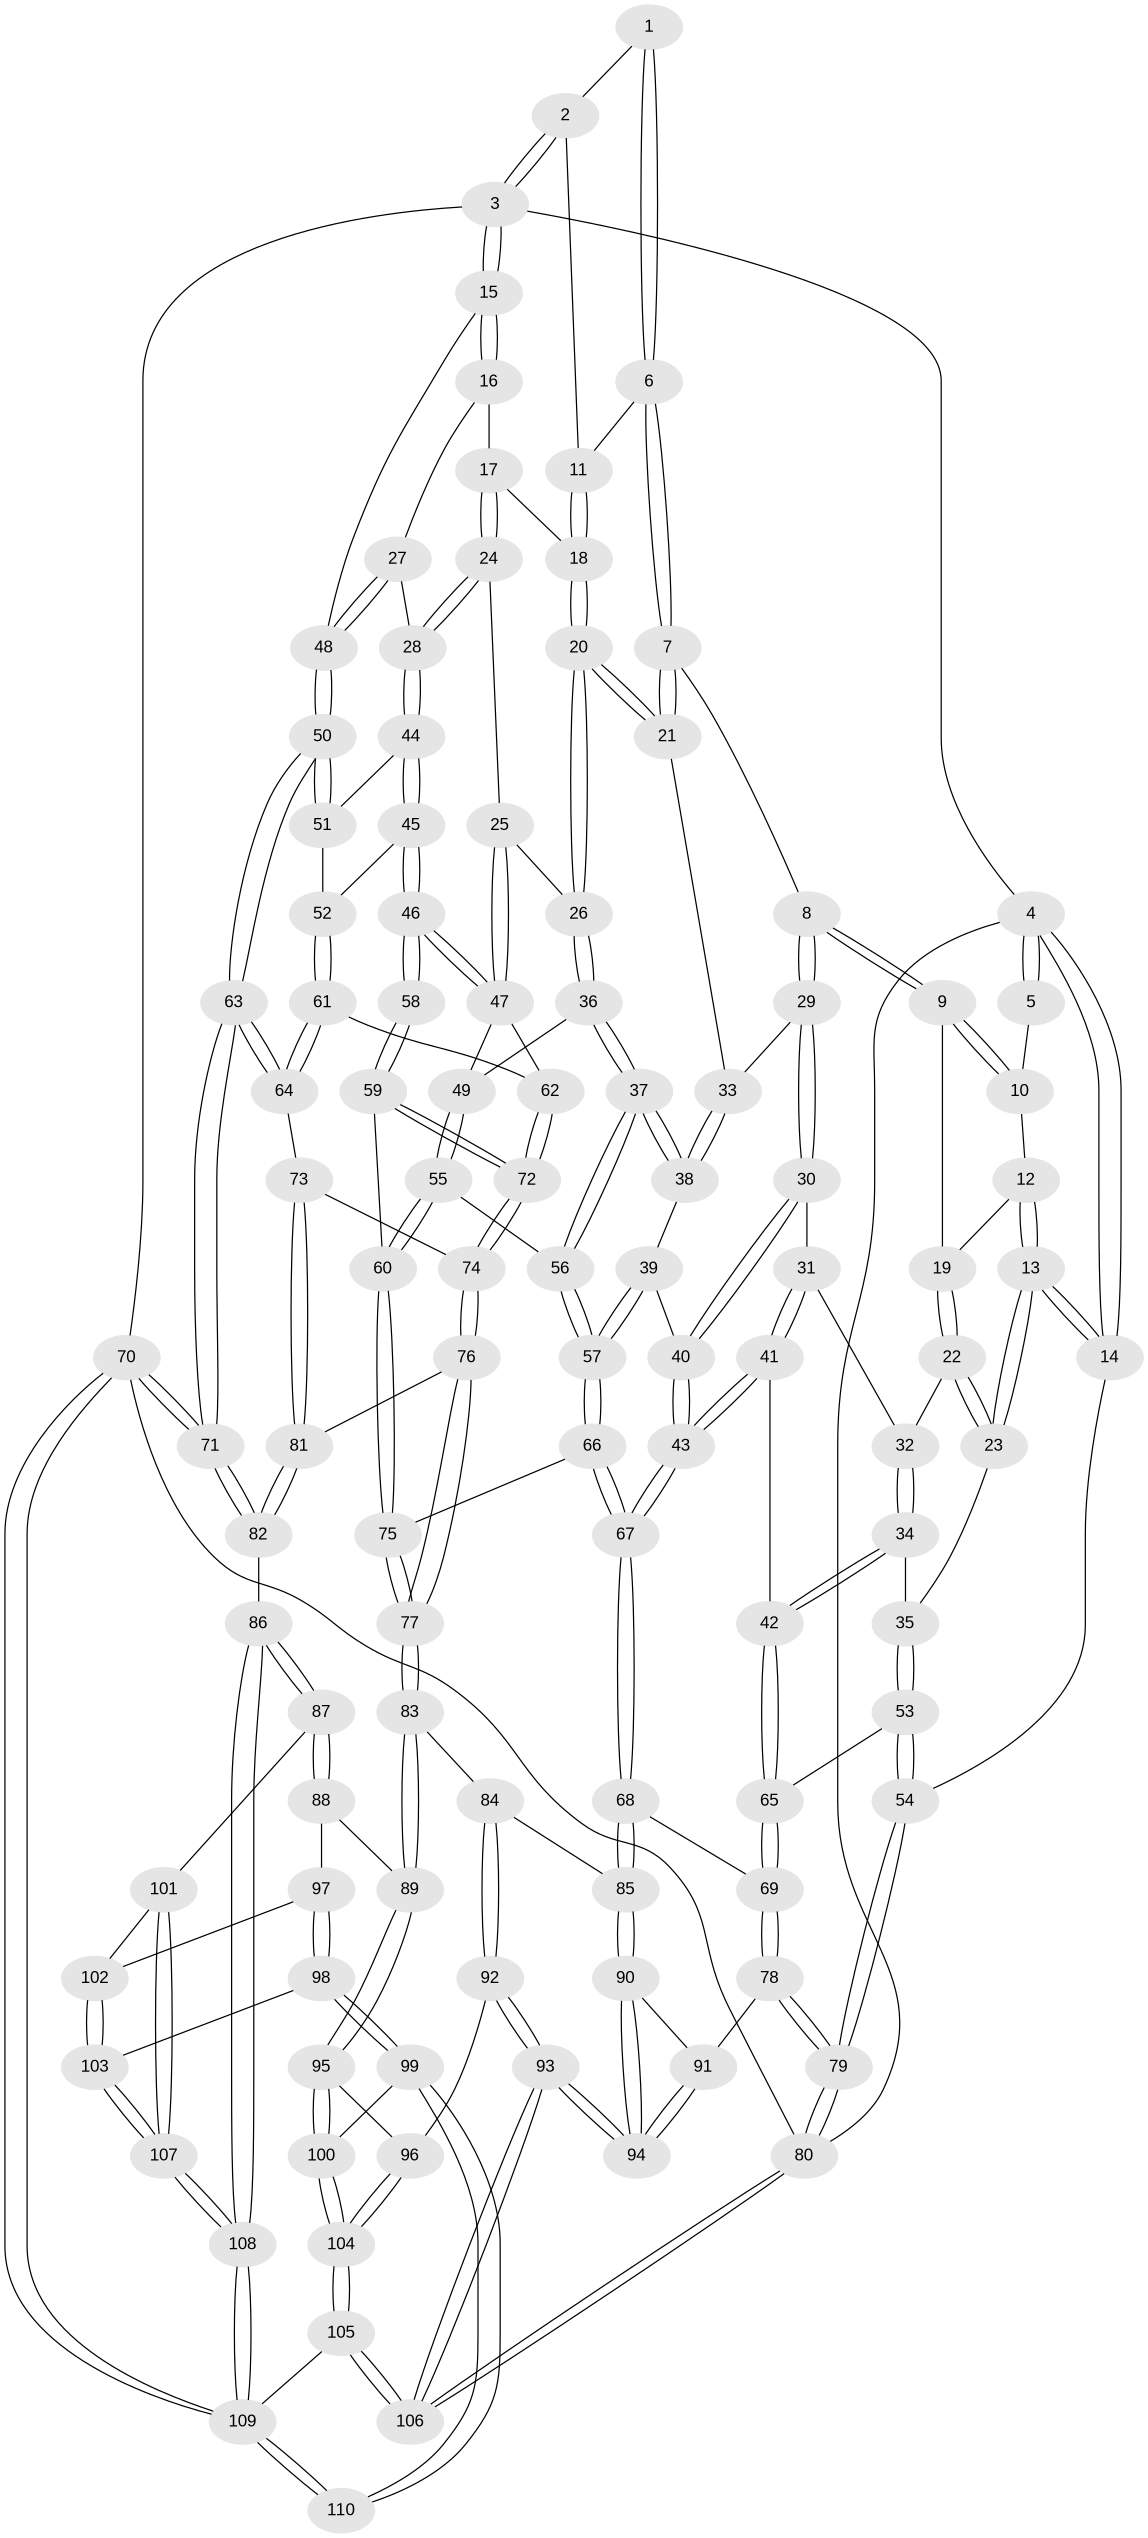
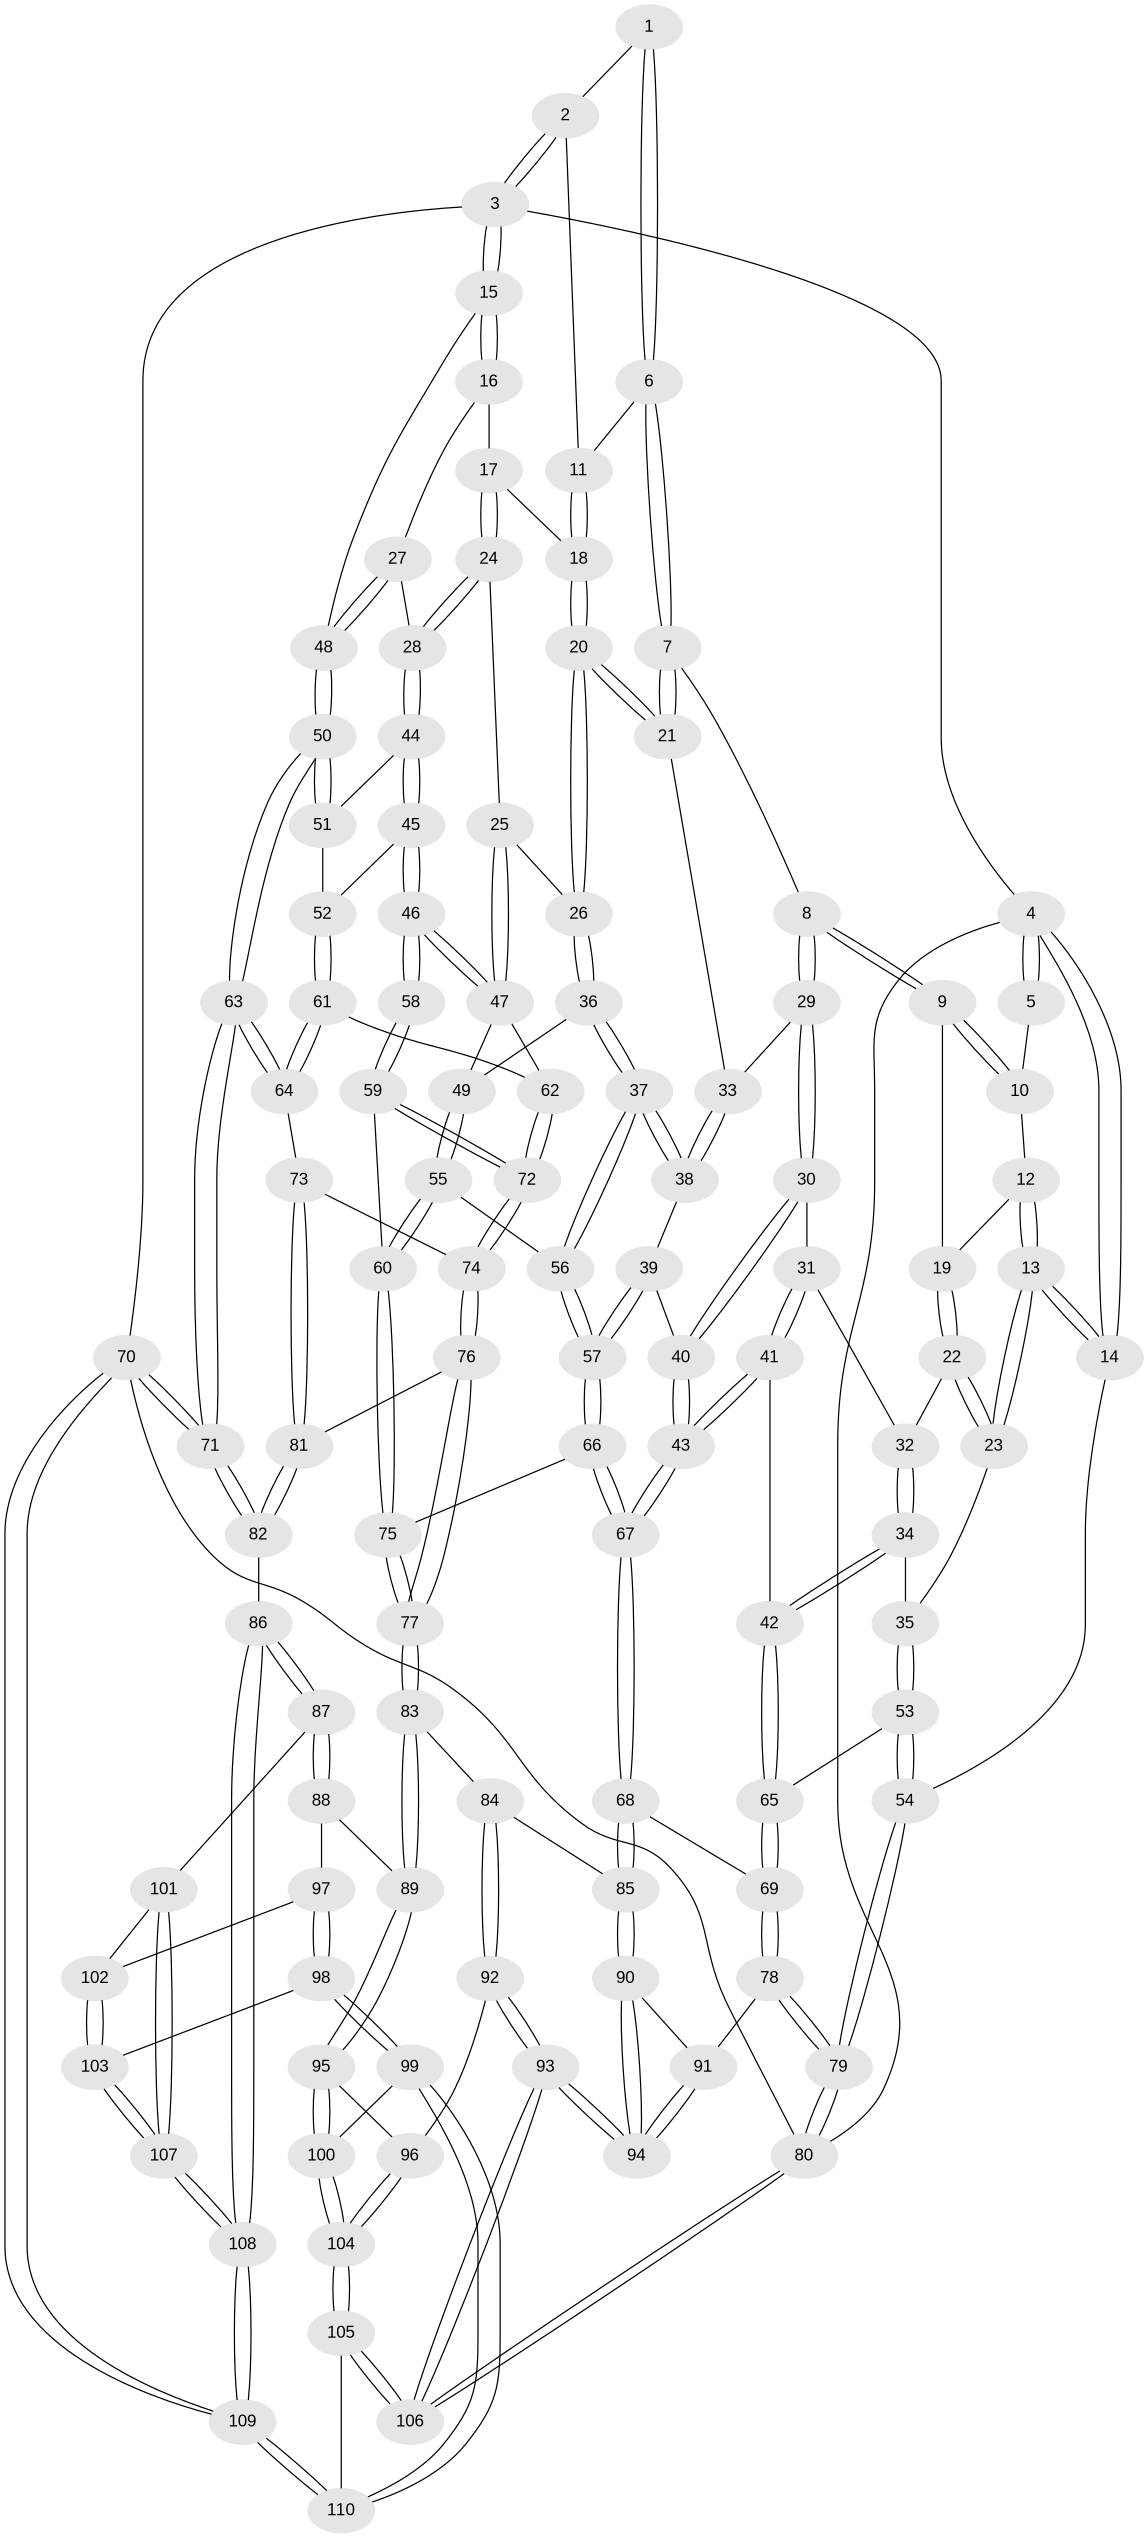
(292, 2378) -> (341, 2422)
